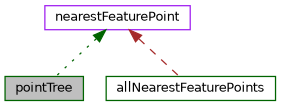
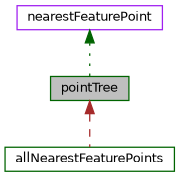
(159, 57) -> (90, 130)
